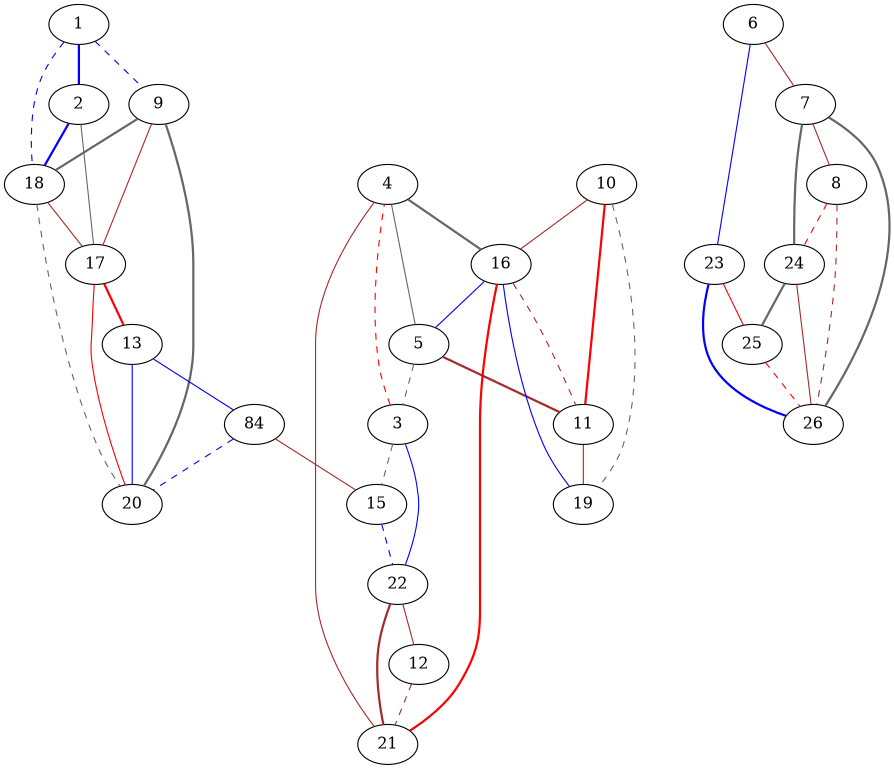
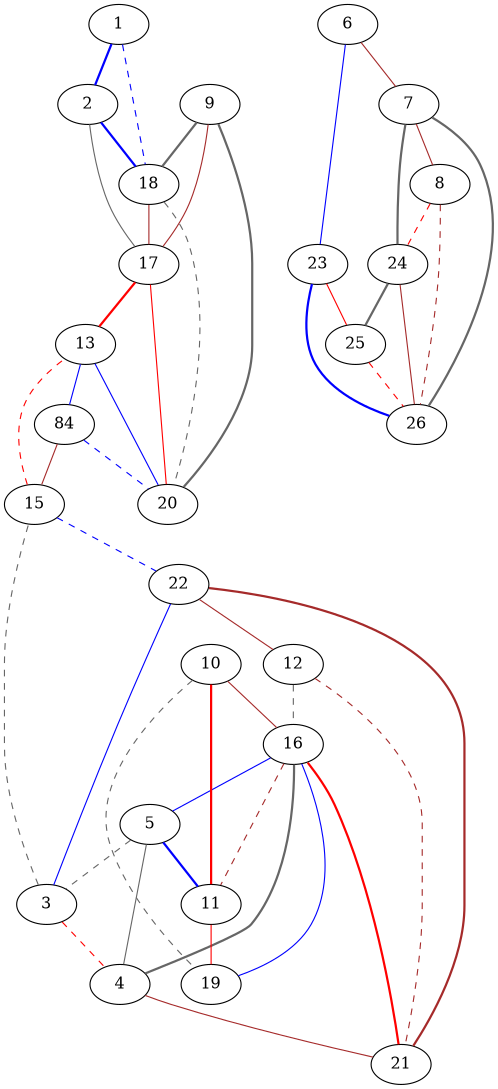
(119, 64) -> none
(501, 384) -> (181, 864)
none -> (21, 414)
none -> (293, 705)
